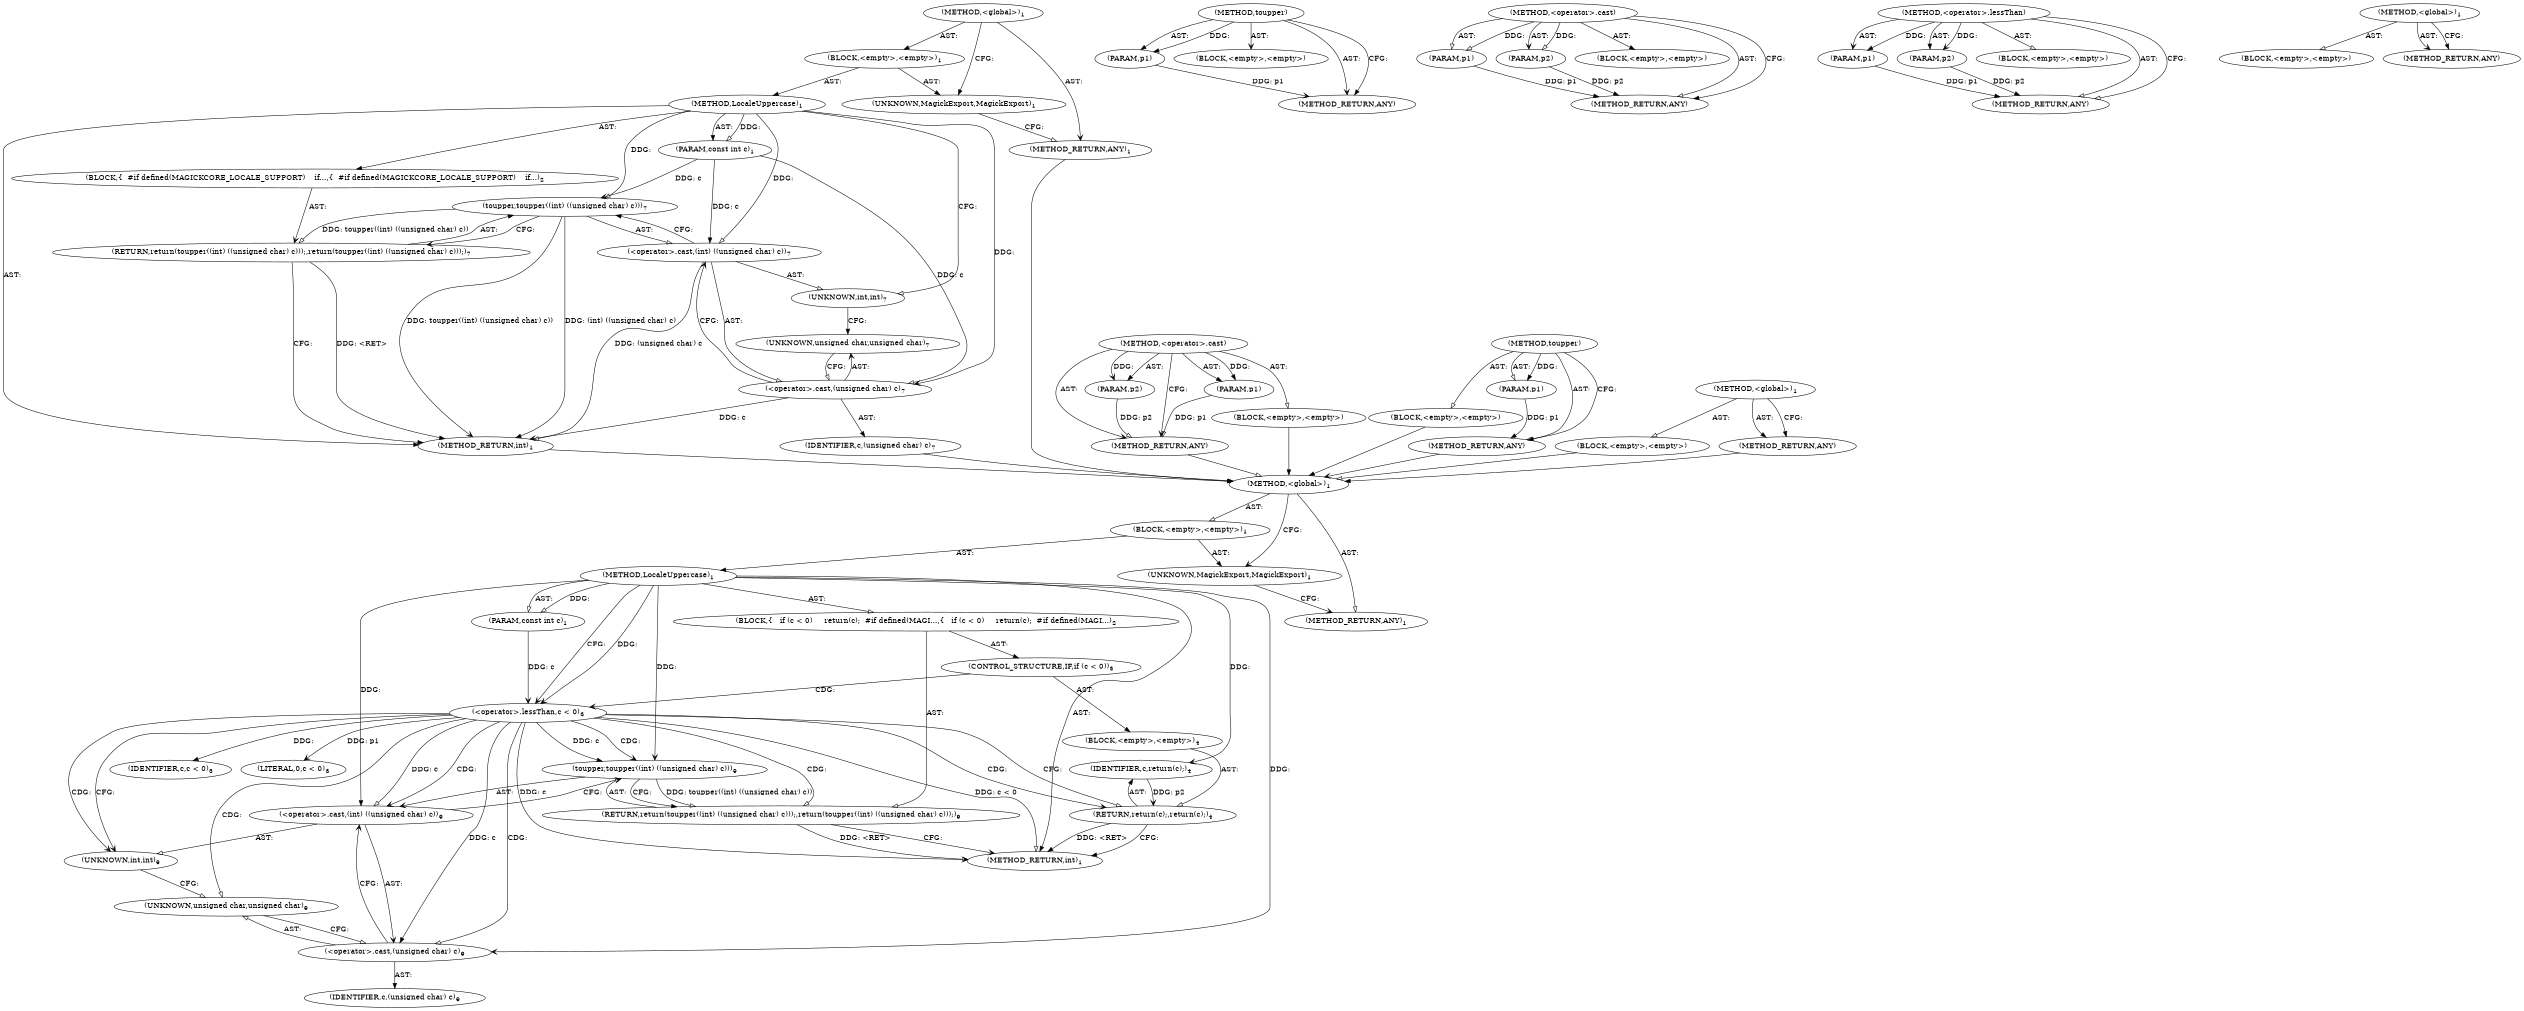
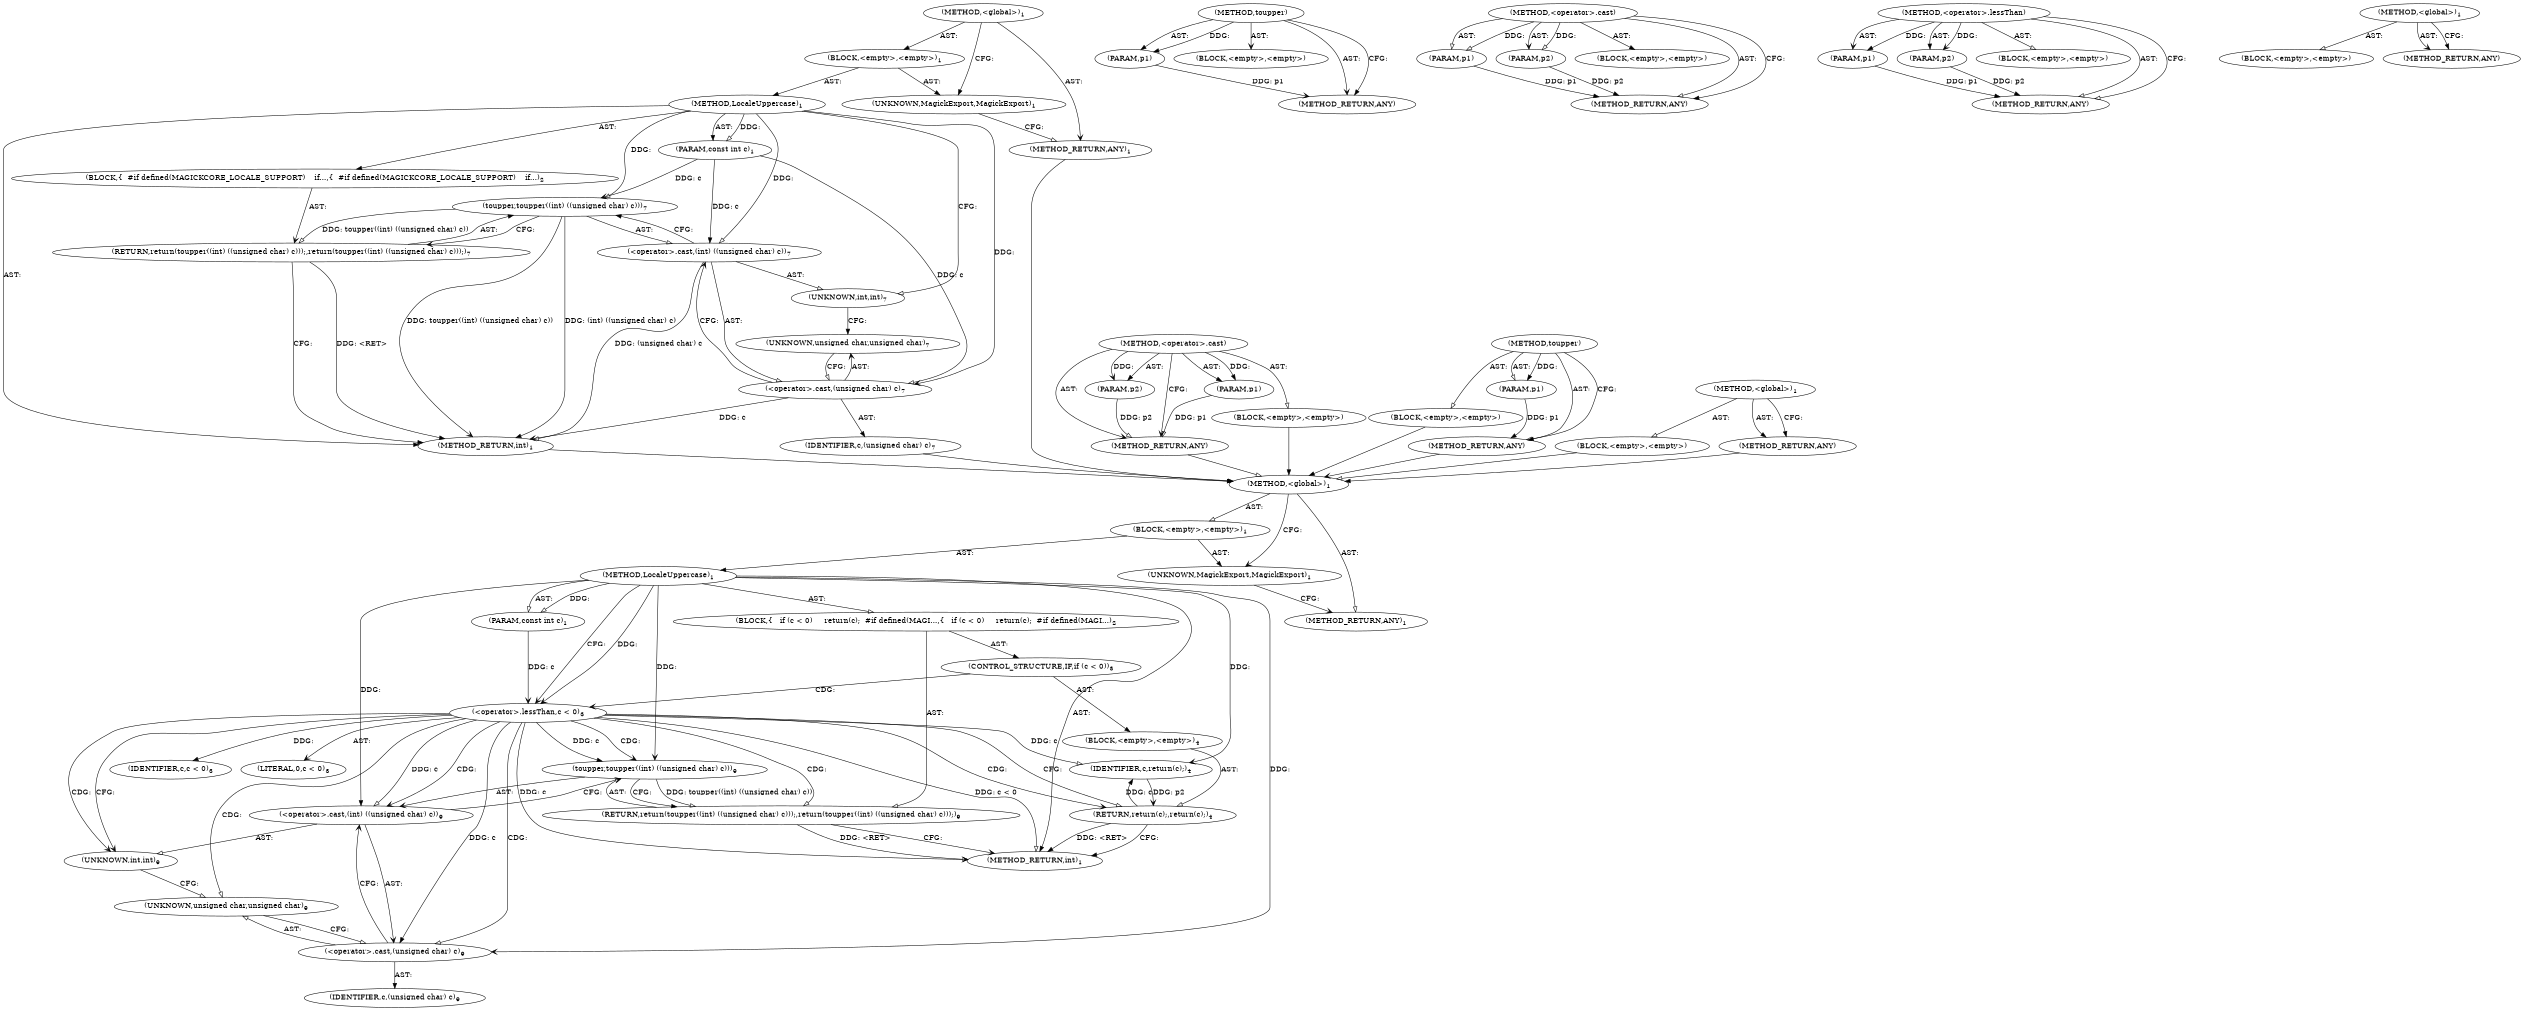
none -> (953, 727)
(363, 741) -> (363, 741)
(1139, 792) -> (1139, 792)
